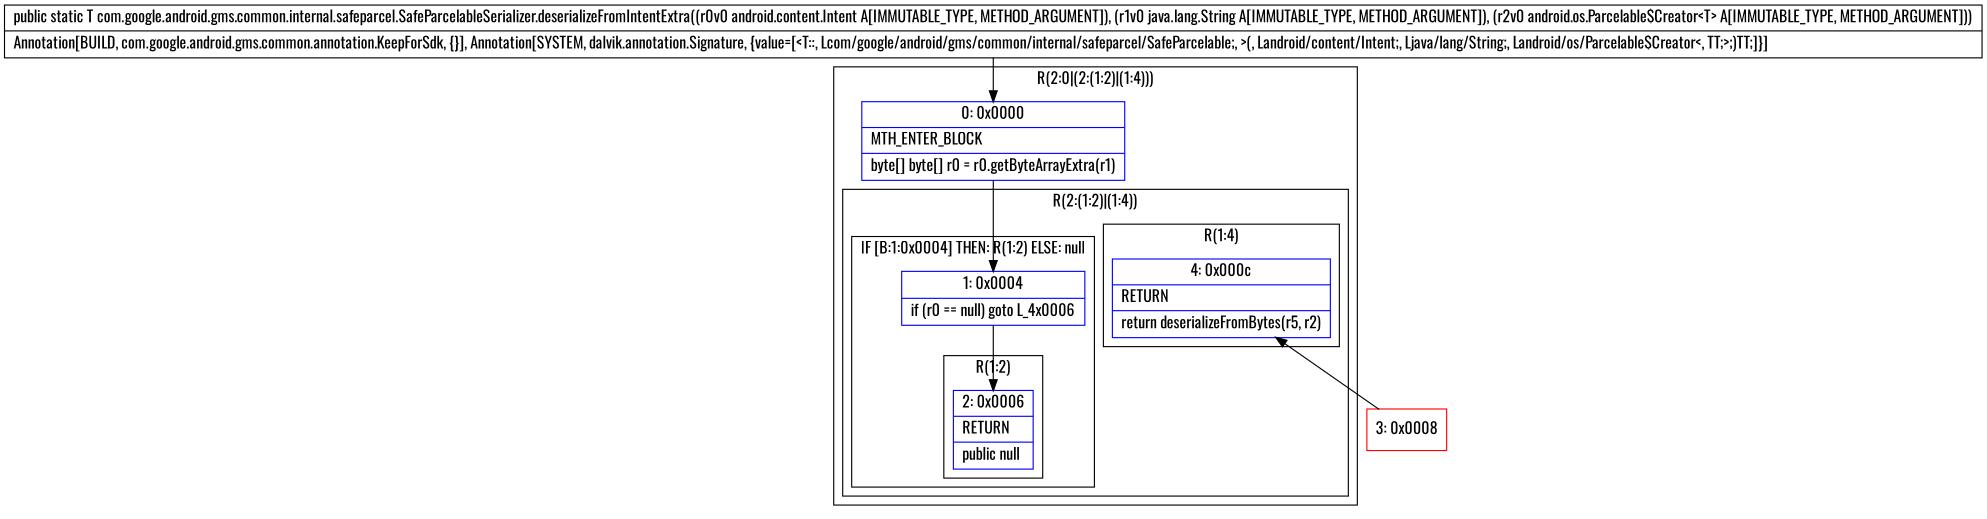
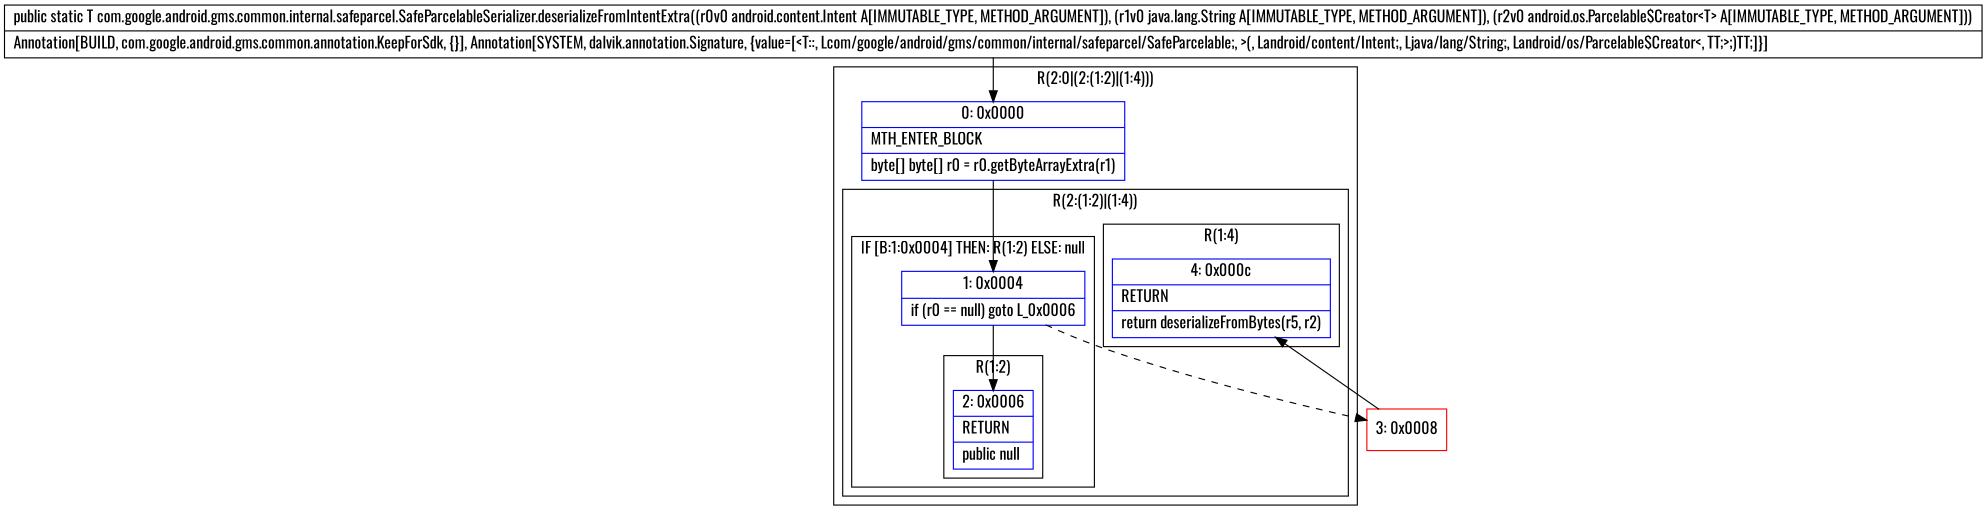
(993, 311) -> (993, 311)
none -> (1199, 378)
